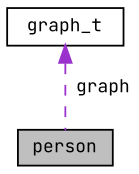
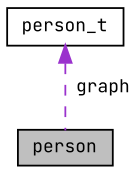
(65, 27) -> (65, 27)
